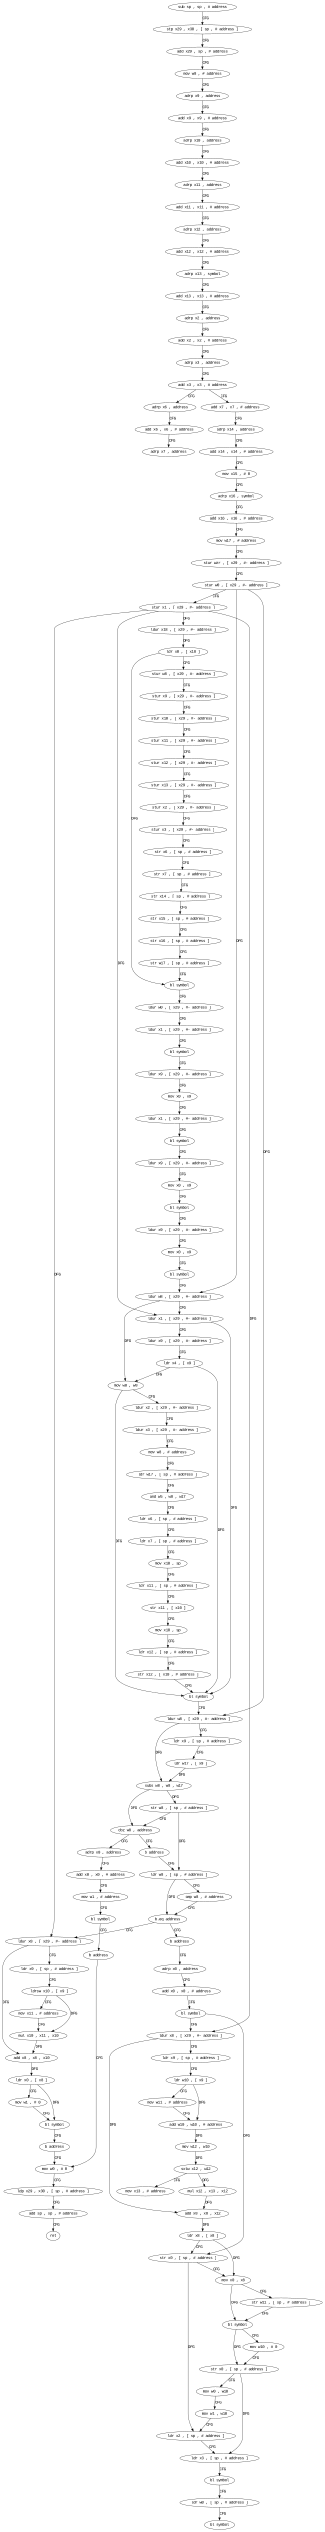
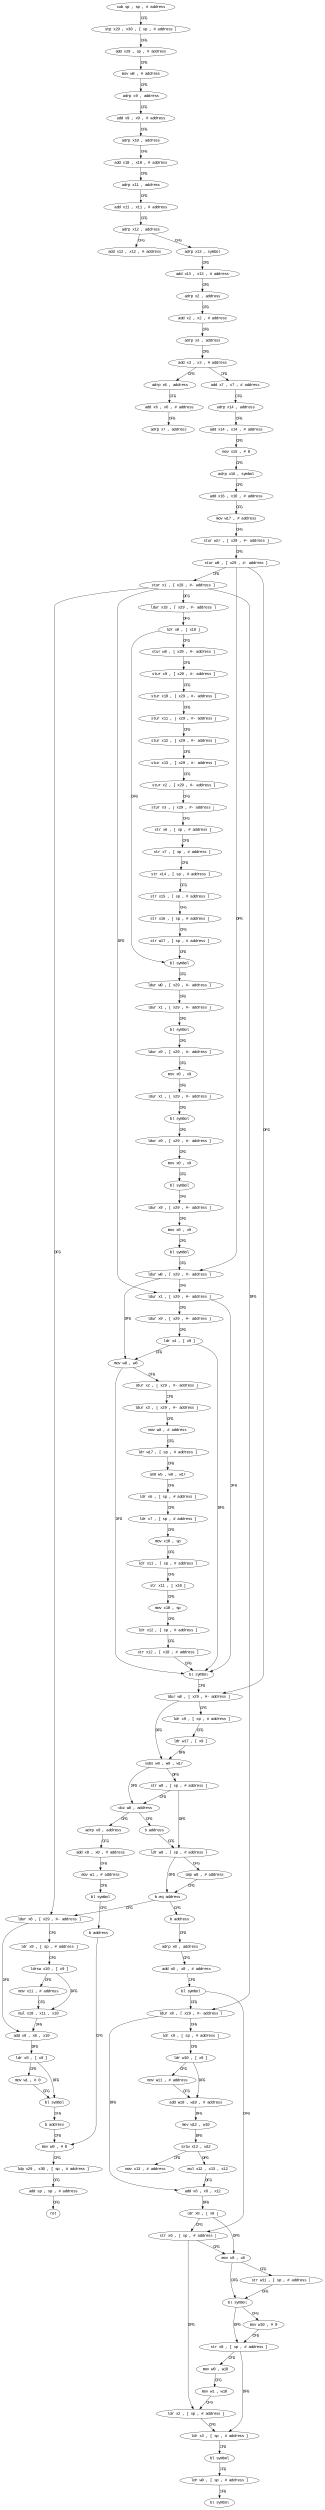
(202, 262) -> (170, 240)
